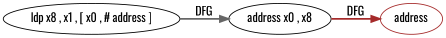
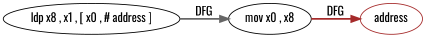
(280, 19) -> (270, 19)
